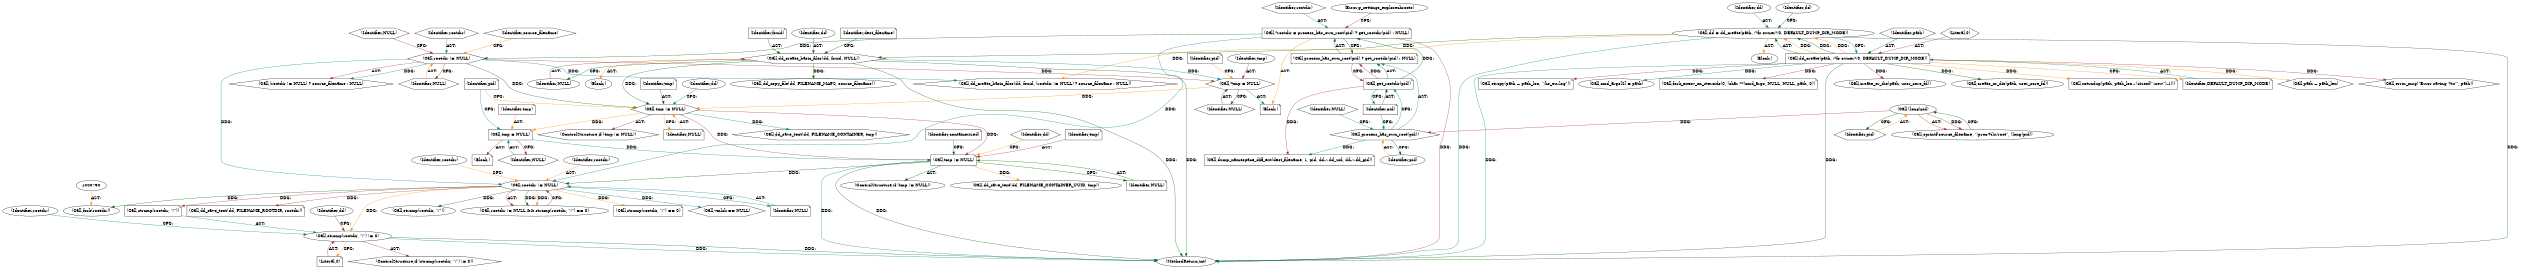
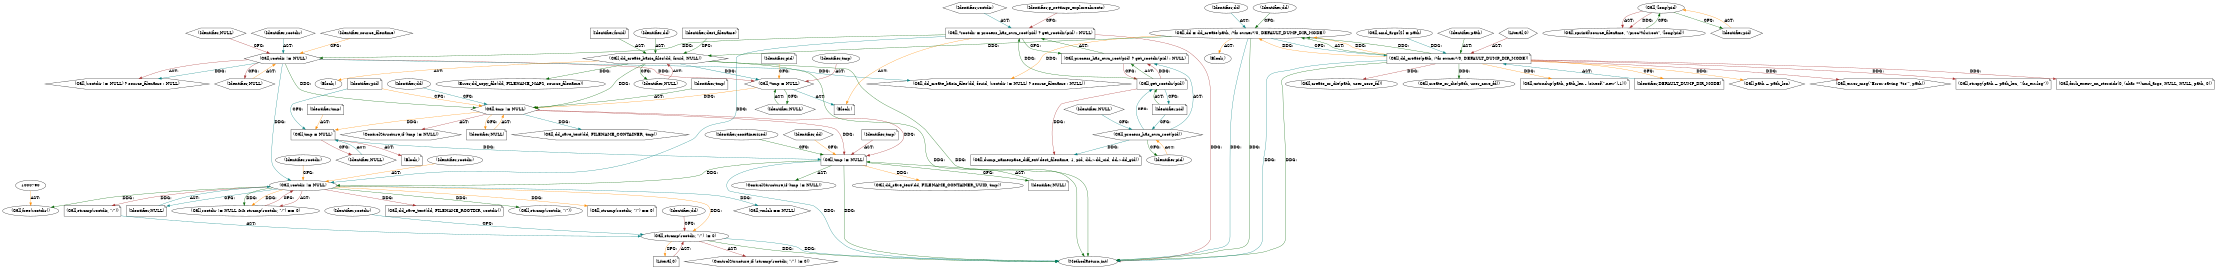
(1380, 8) -> (1066, 8)
(1725, 72) -> (1425, 45)
(813, 84) -> (521, 84)
(1661, 122) -> none
(954, 135) -> (741, 135)
(91, 211) -> (31, 211)
